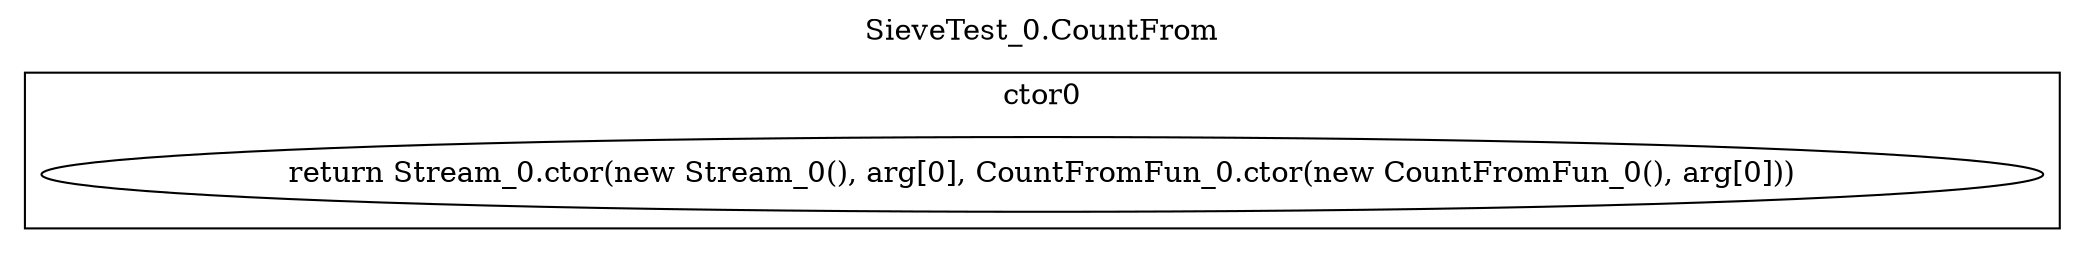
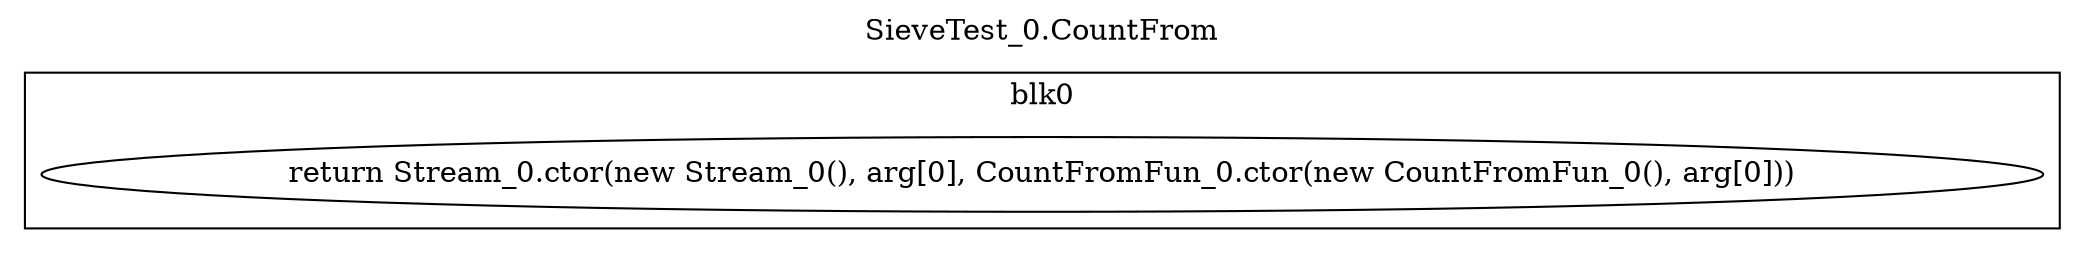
(1042, 97) -> (1042, 97)
